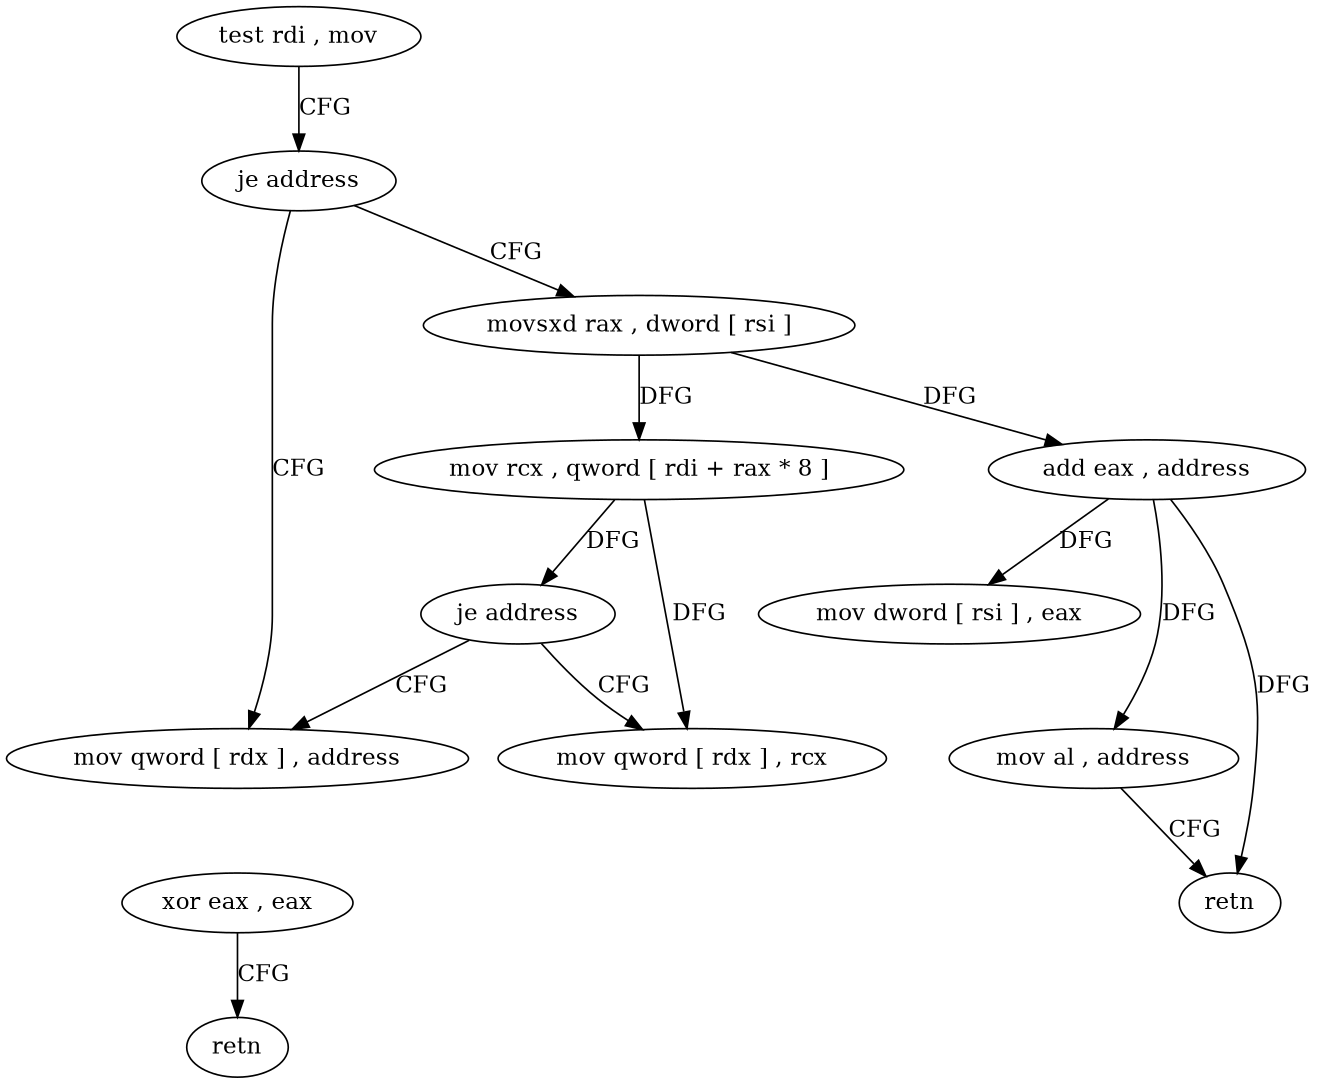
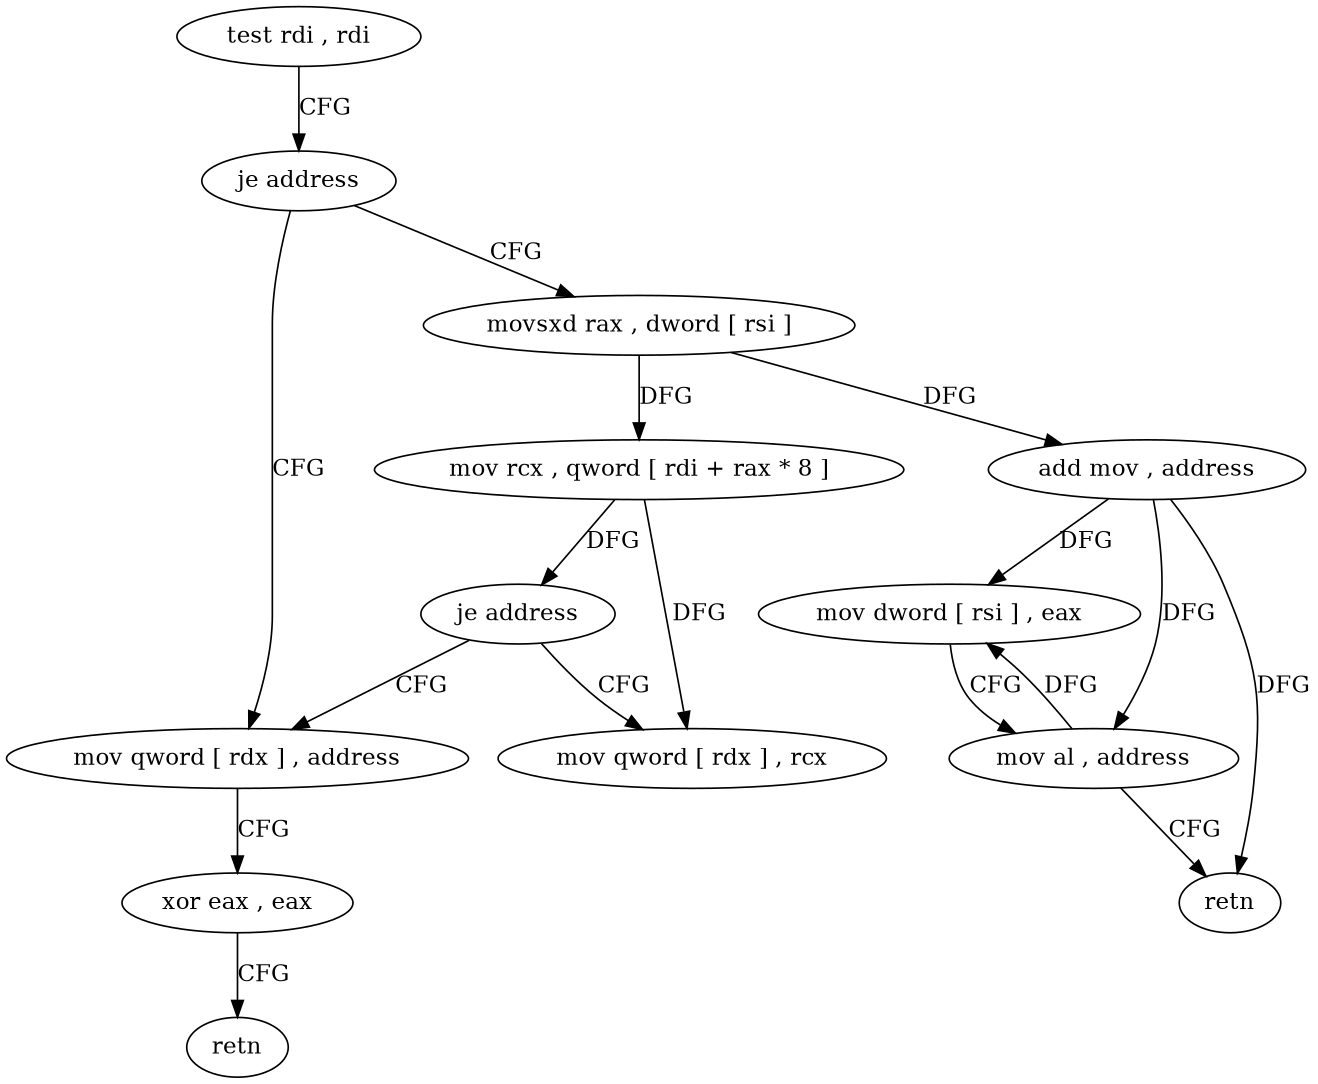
(299, 37) -> (299, 37)
(1147, 470) -> (1147, 470)
none -> (1038, 689)
none -> (964, 692)
none -> (237, 822)
